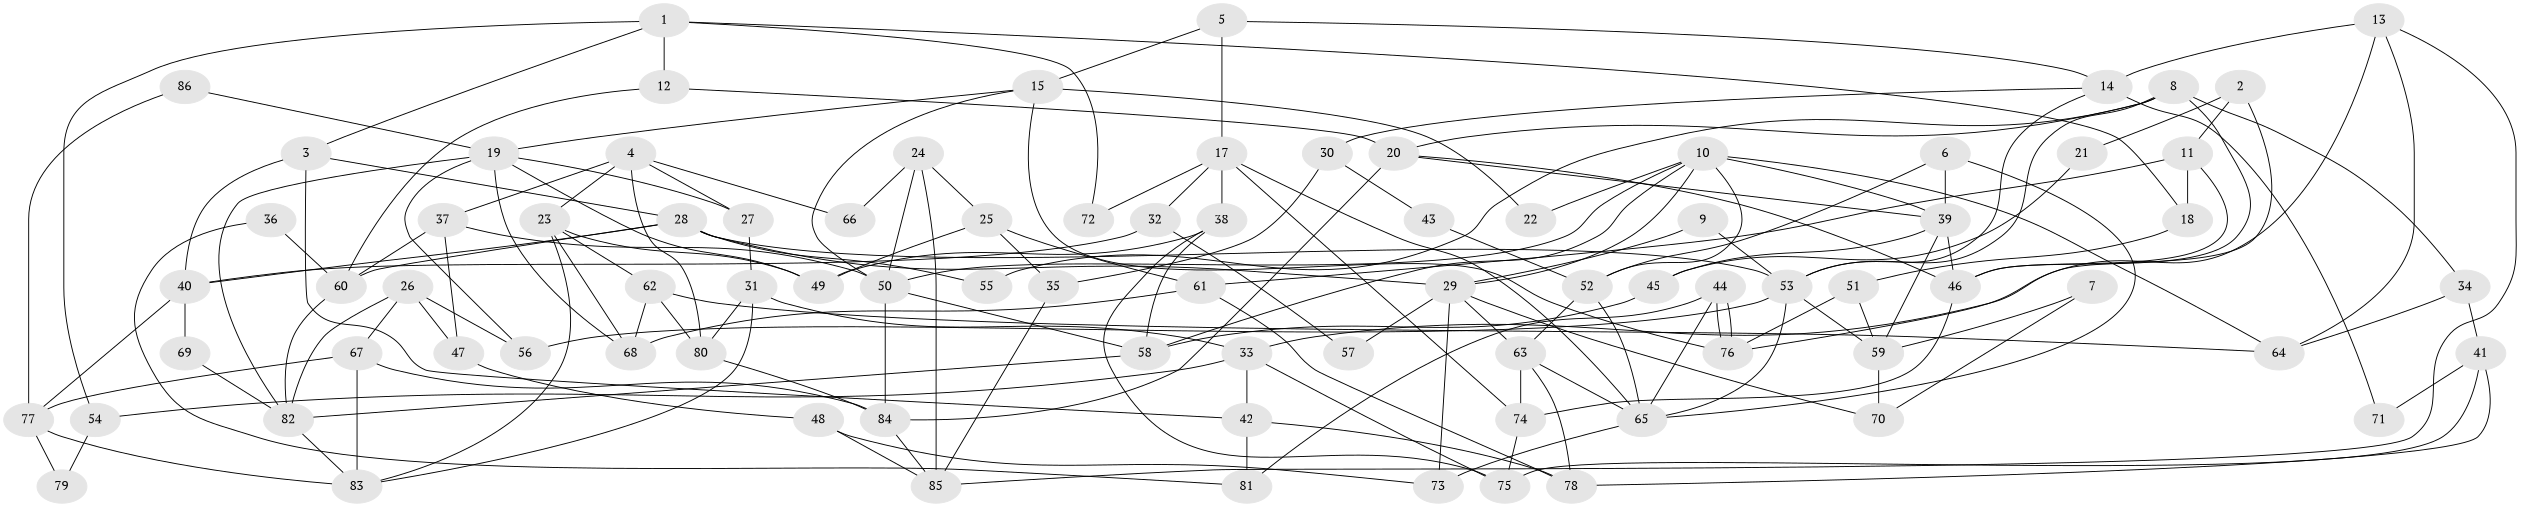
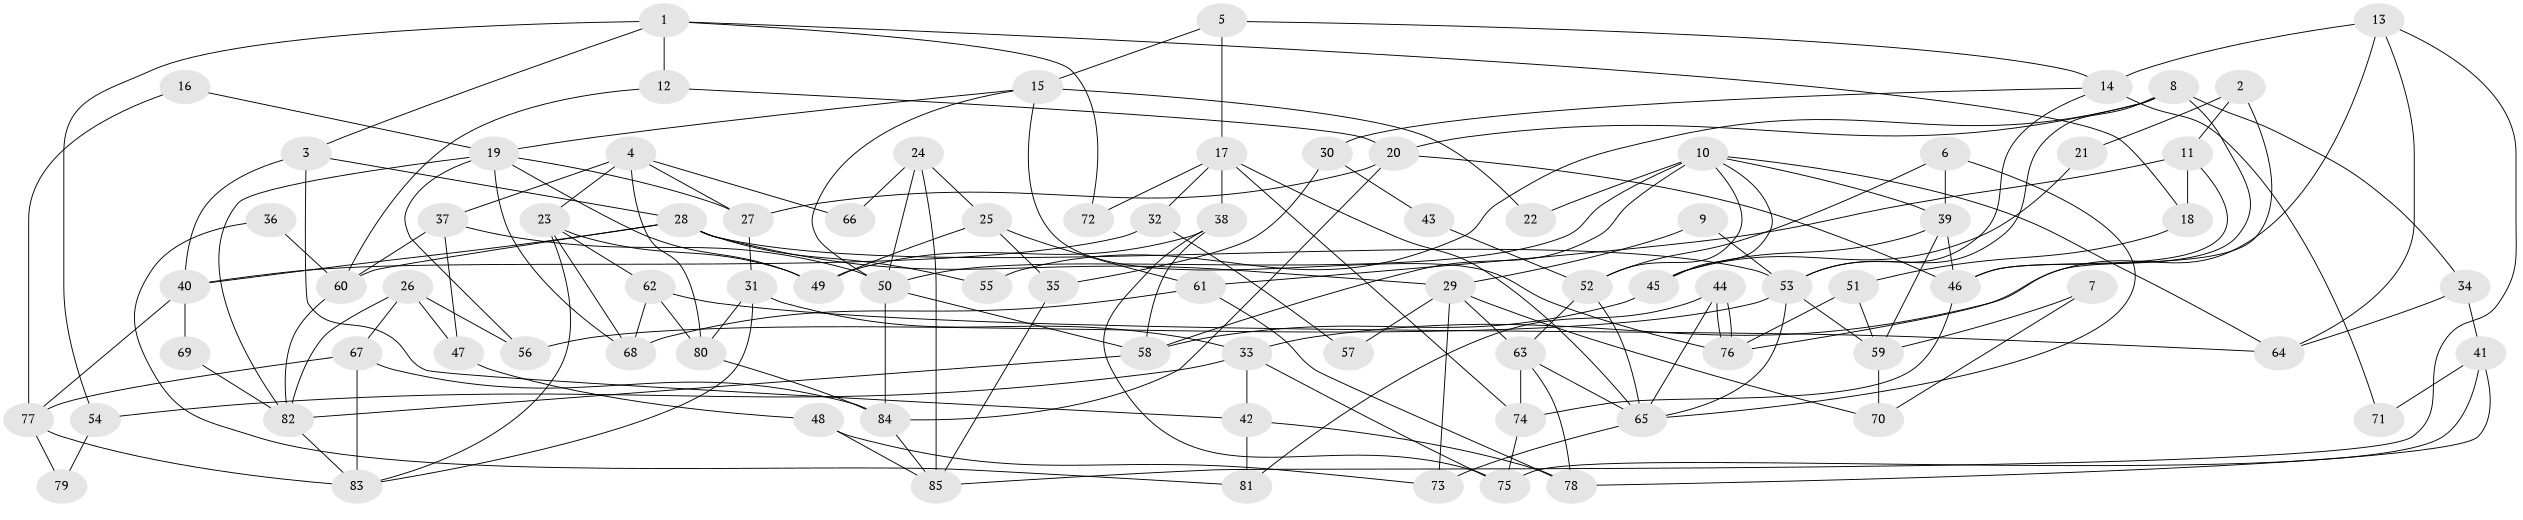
(185, 87) -> (185, 87)
(1720, 193) -> (1074, 196)
(1616, 244) -> (1764, 240)
